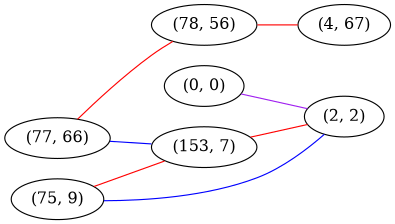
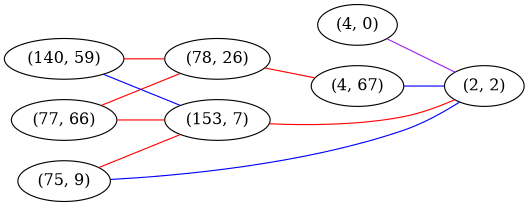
(204, 25) -> (217, 59)
none -> (64, 59)
(204, 86) -> (358, 25)
none -> (424, 86)
(131, 143) -> (141, 120)
